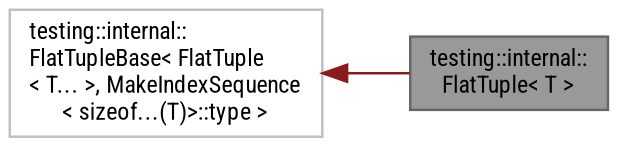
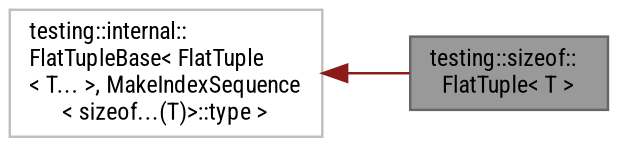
(509, 73) -> (509, 73)
